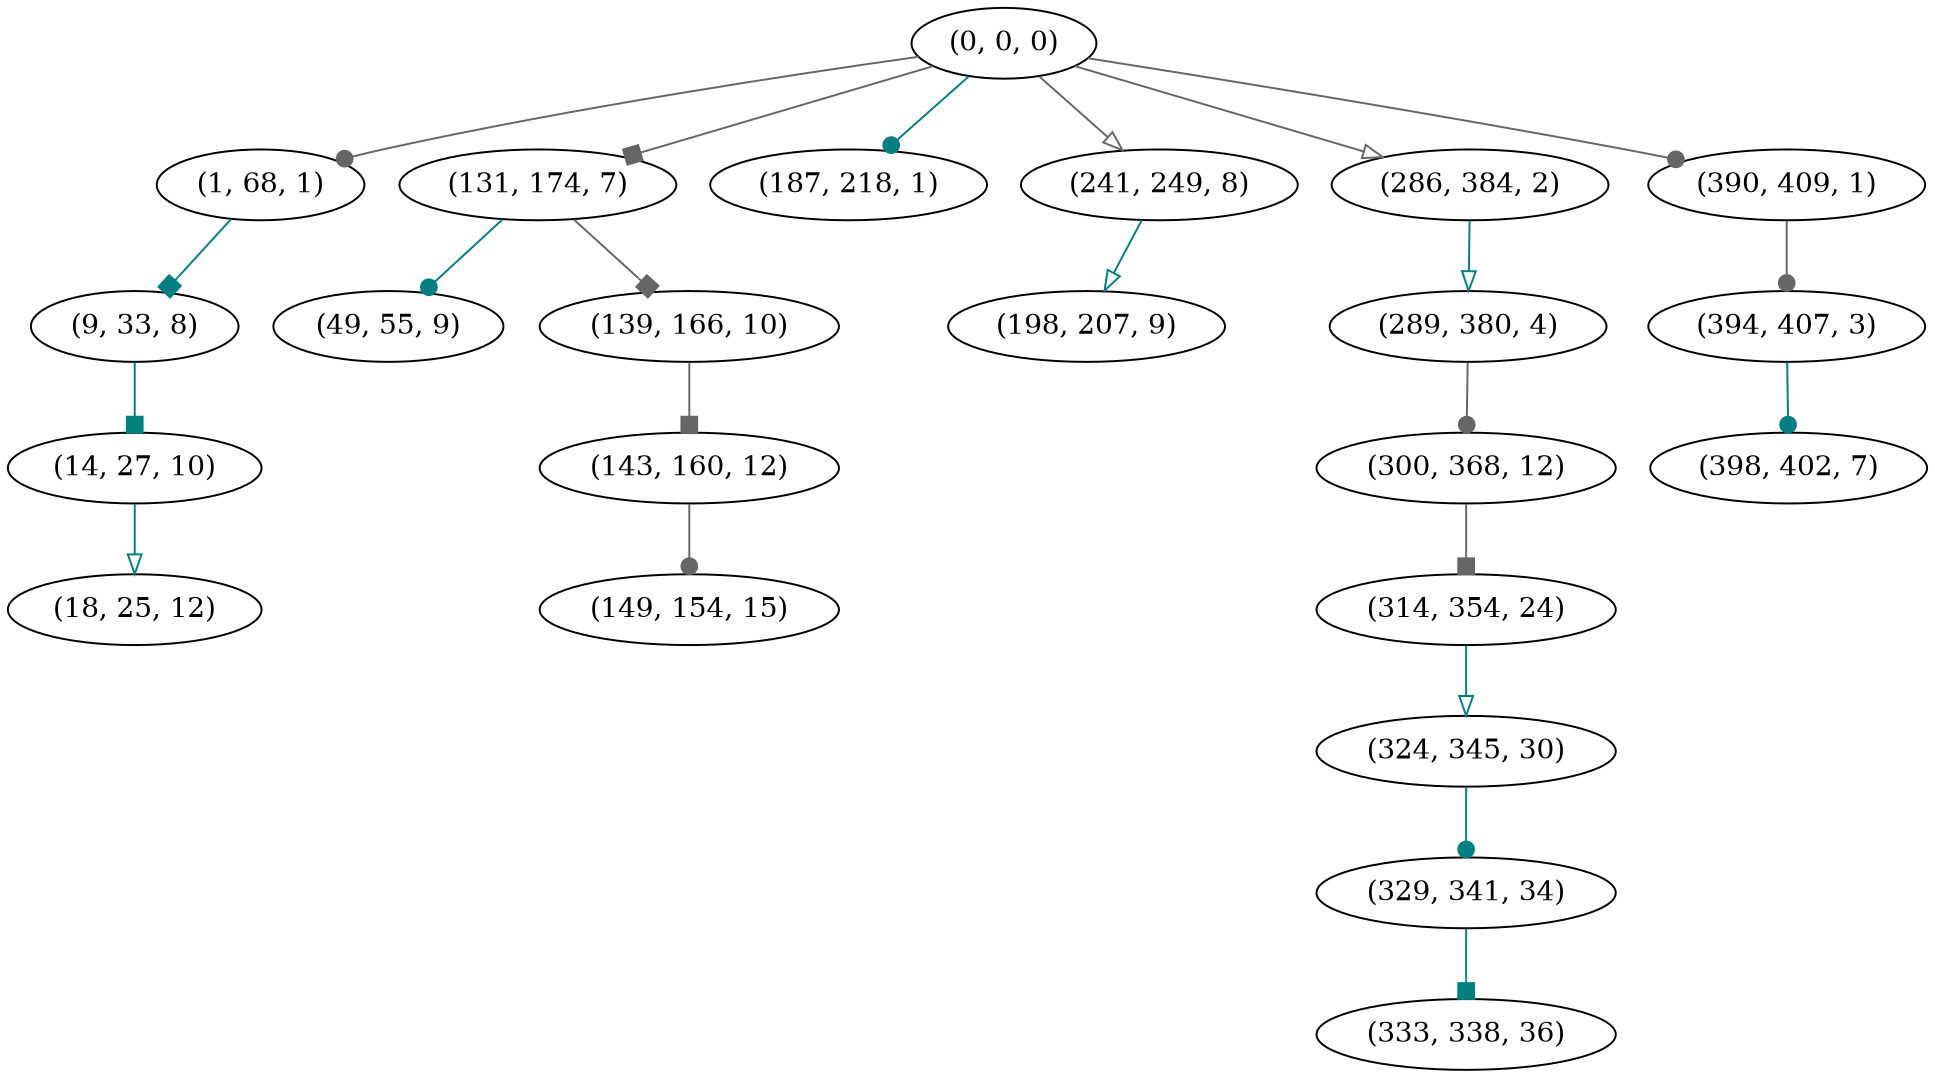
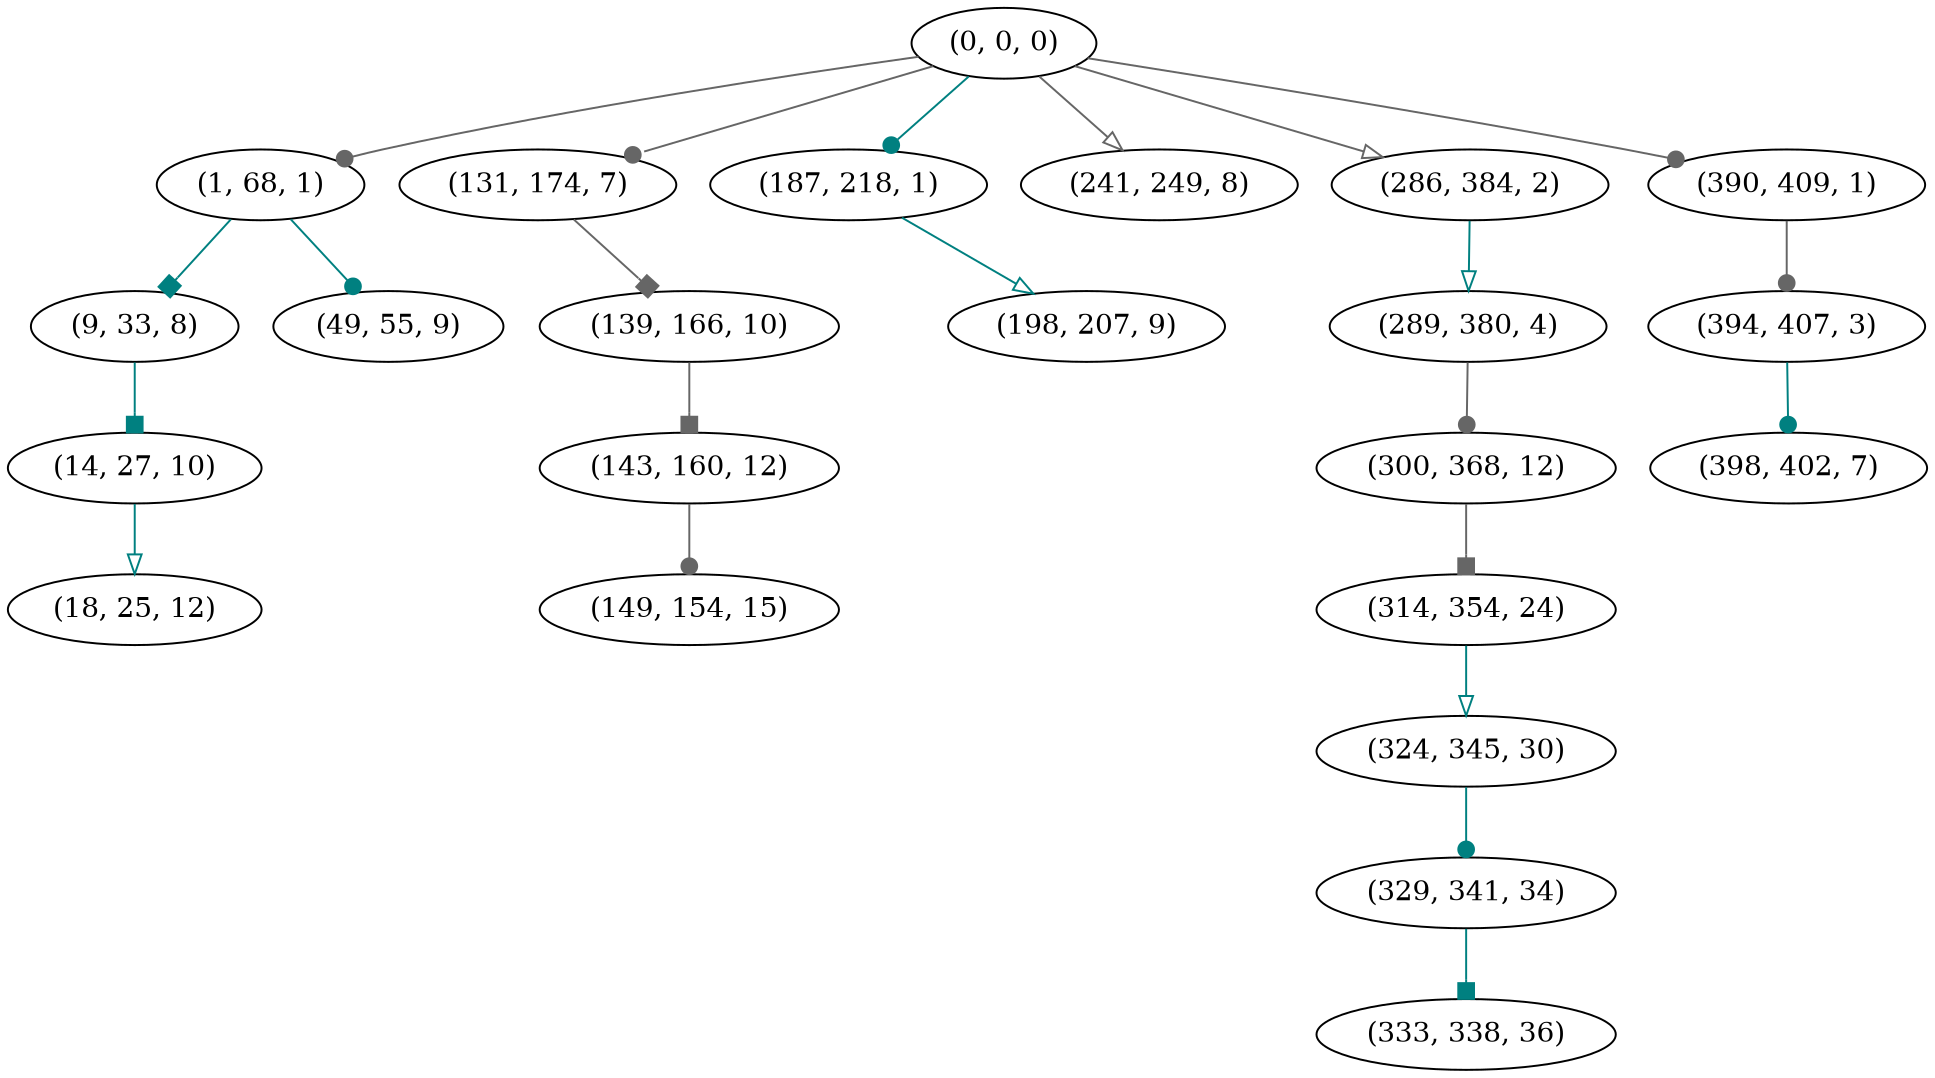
(789, 109) -> (789, 109)
(1128, 247) -> (959, 251)
(469, 251) -> (319, 250)
